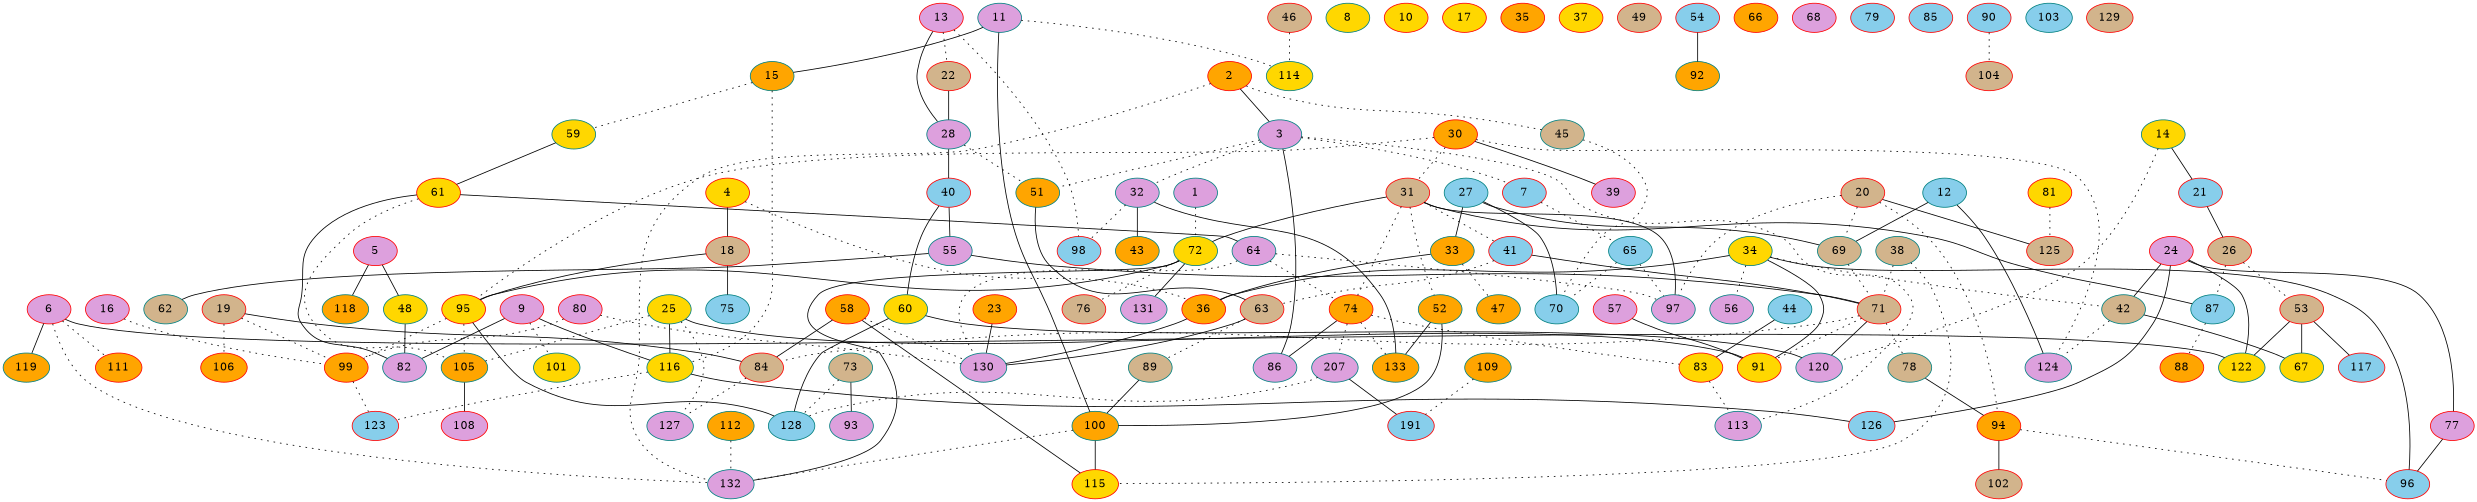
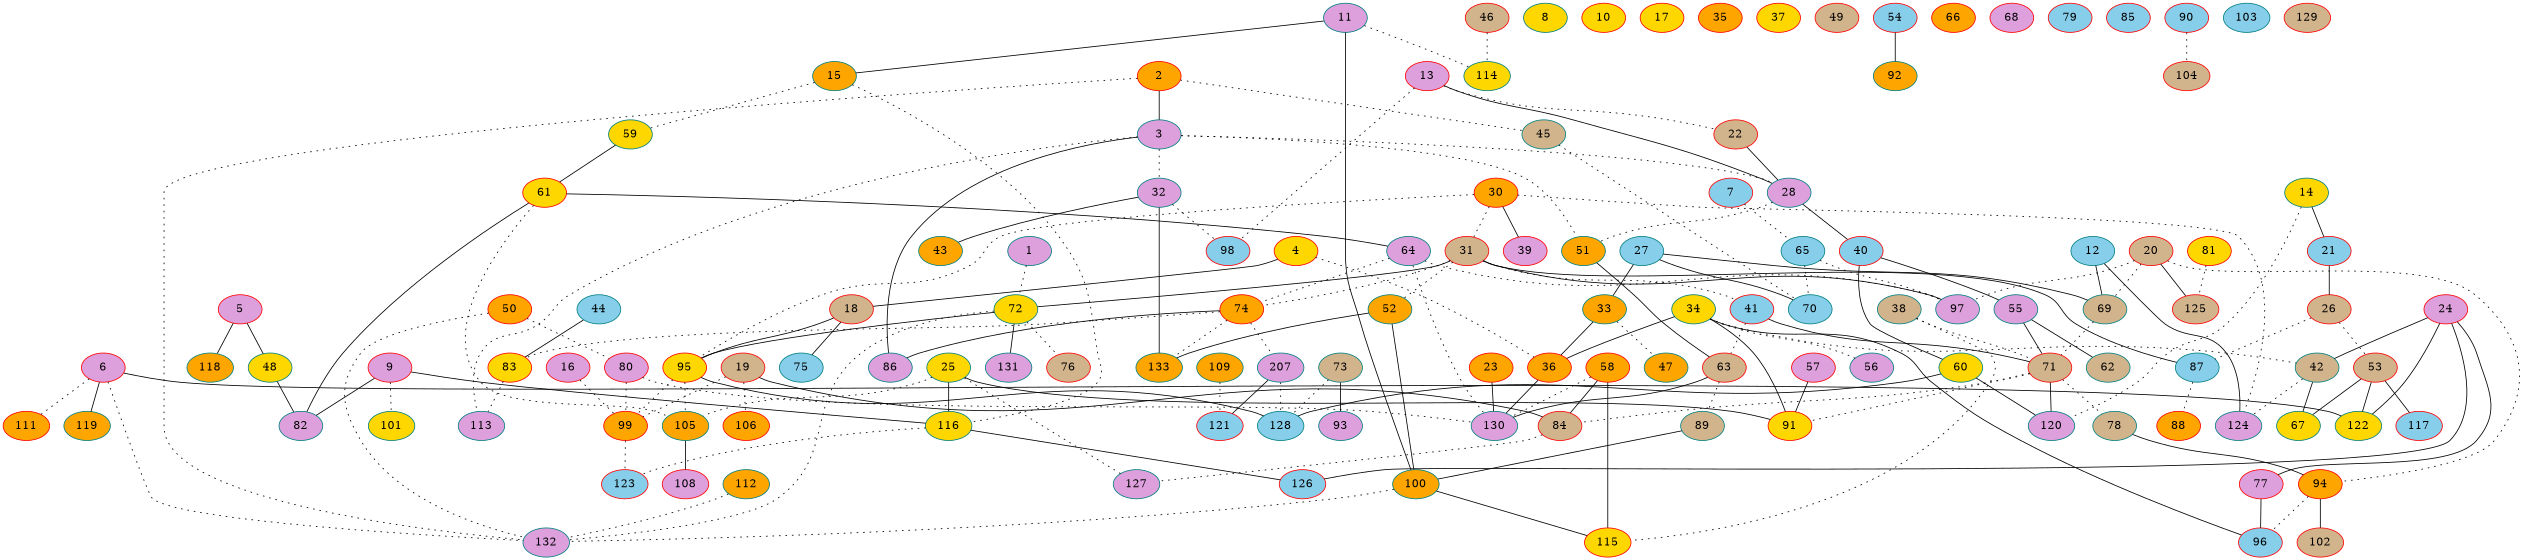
(1406, 155) -> (1478, 148)
(830, 290) -> (809, 461)
none -> (510, 309)
(1411, 426) -> (1220, 426)
